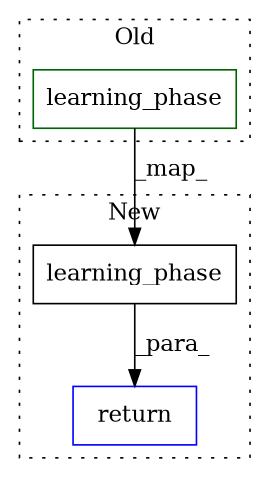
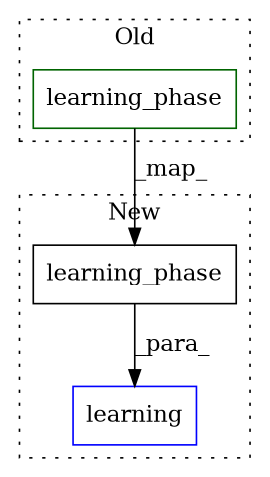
(135, 416) -> (135, 416)
